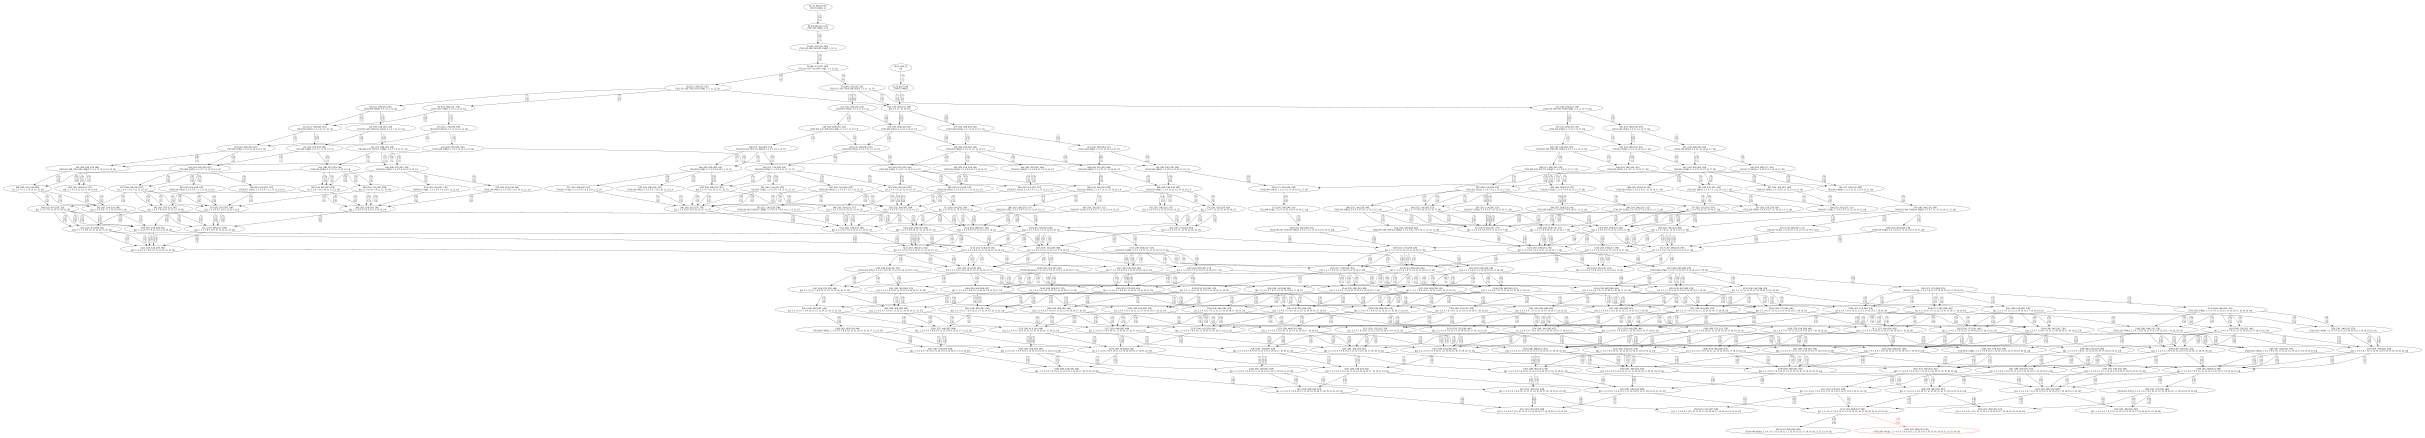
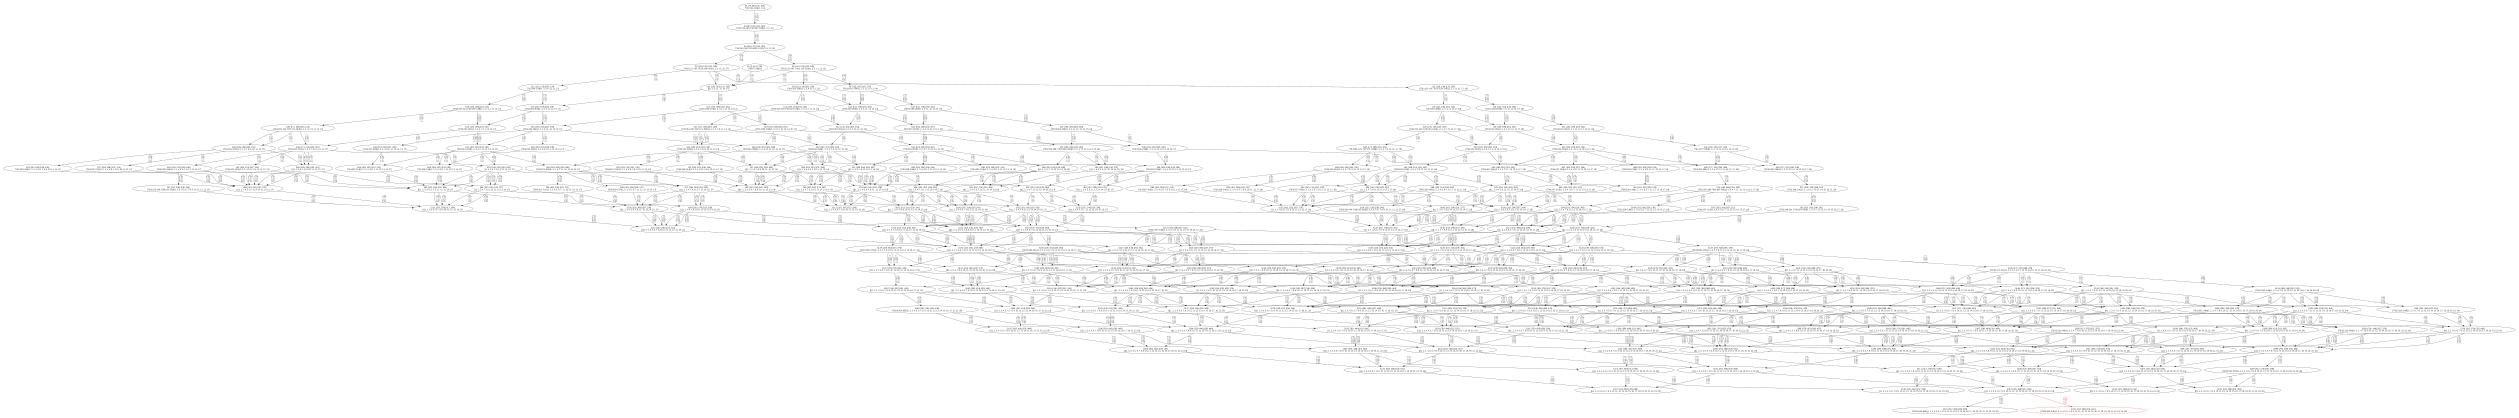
(818, 7) -> none
(901, 68) -> none
